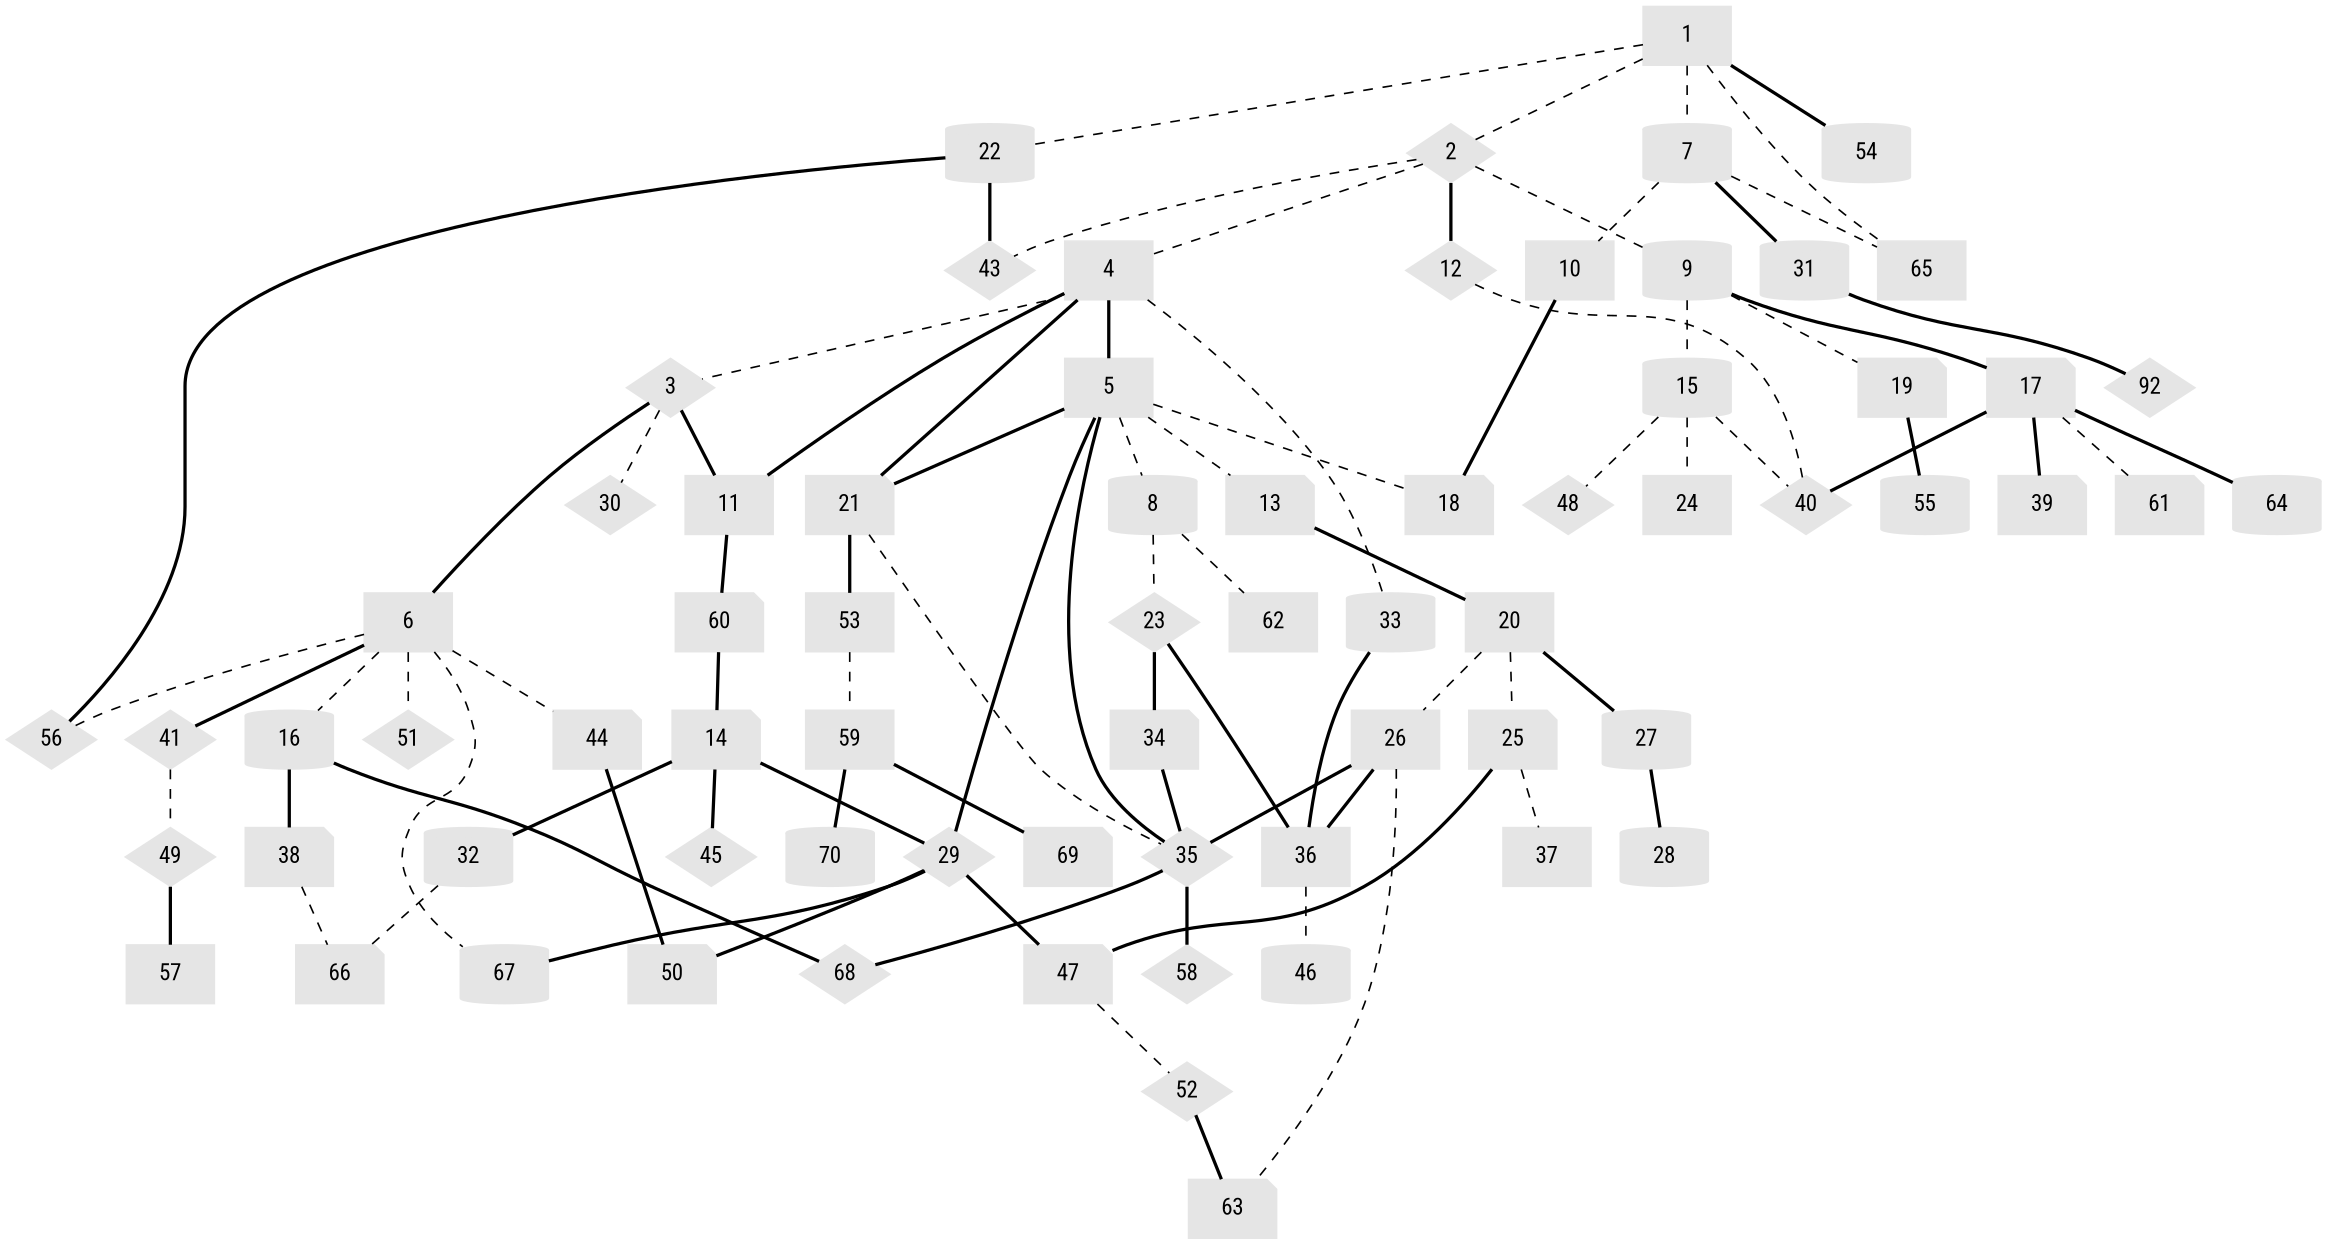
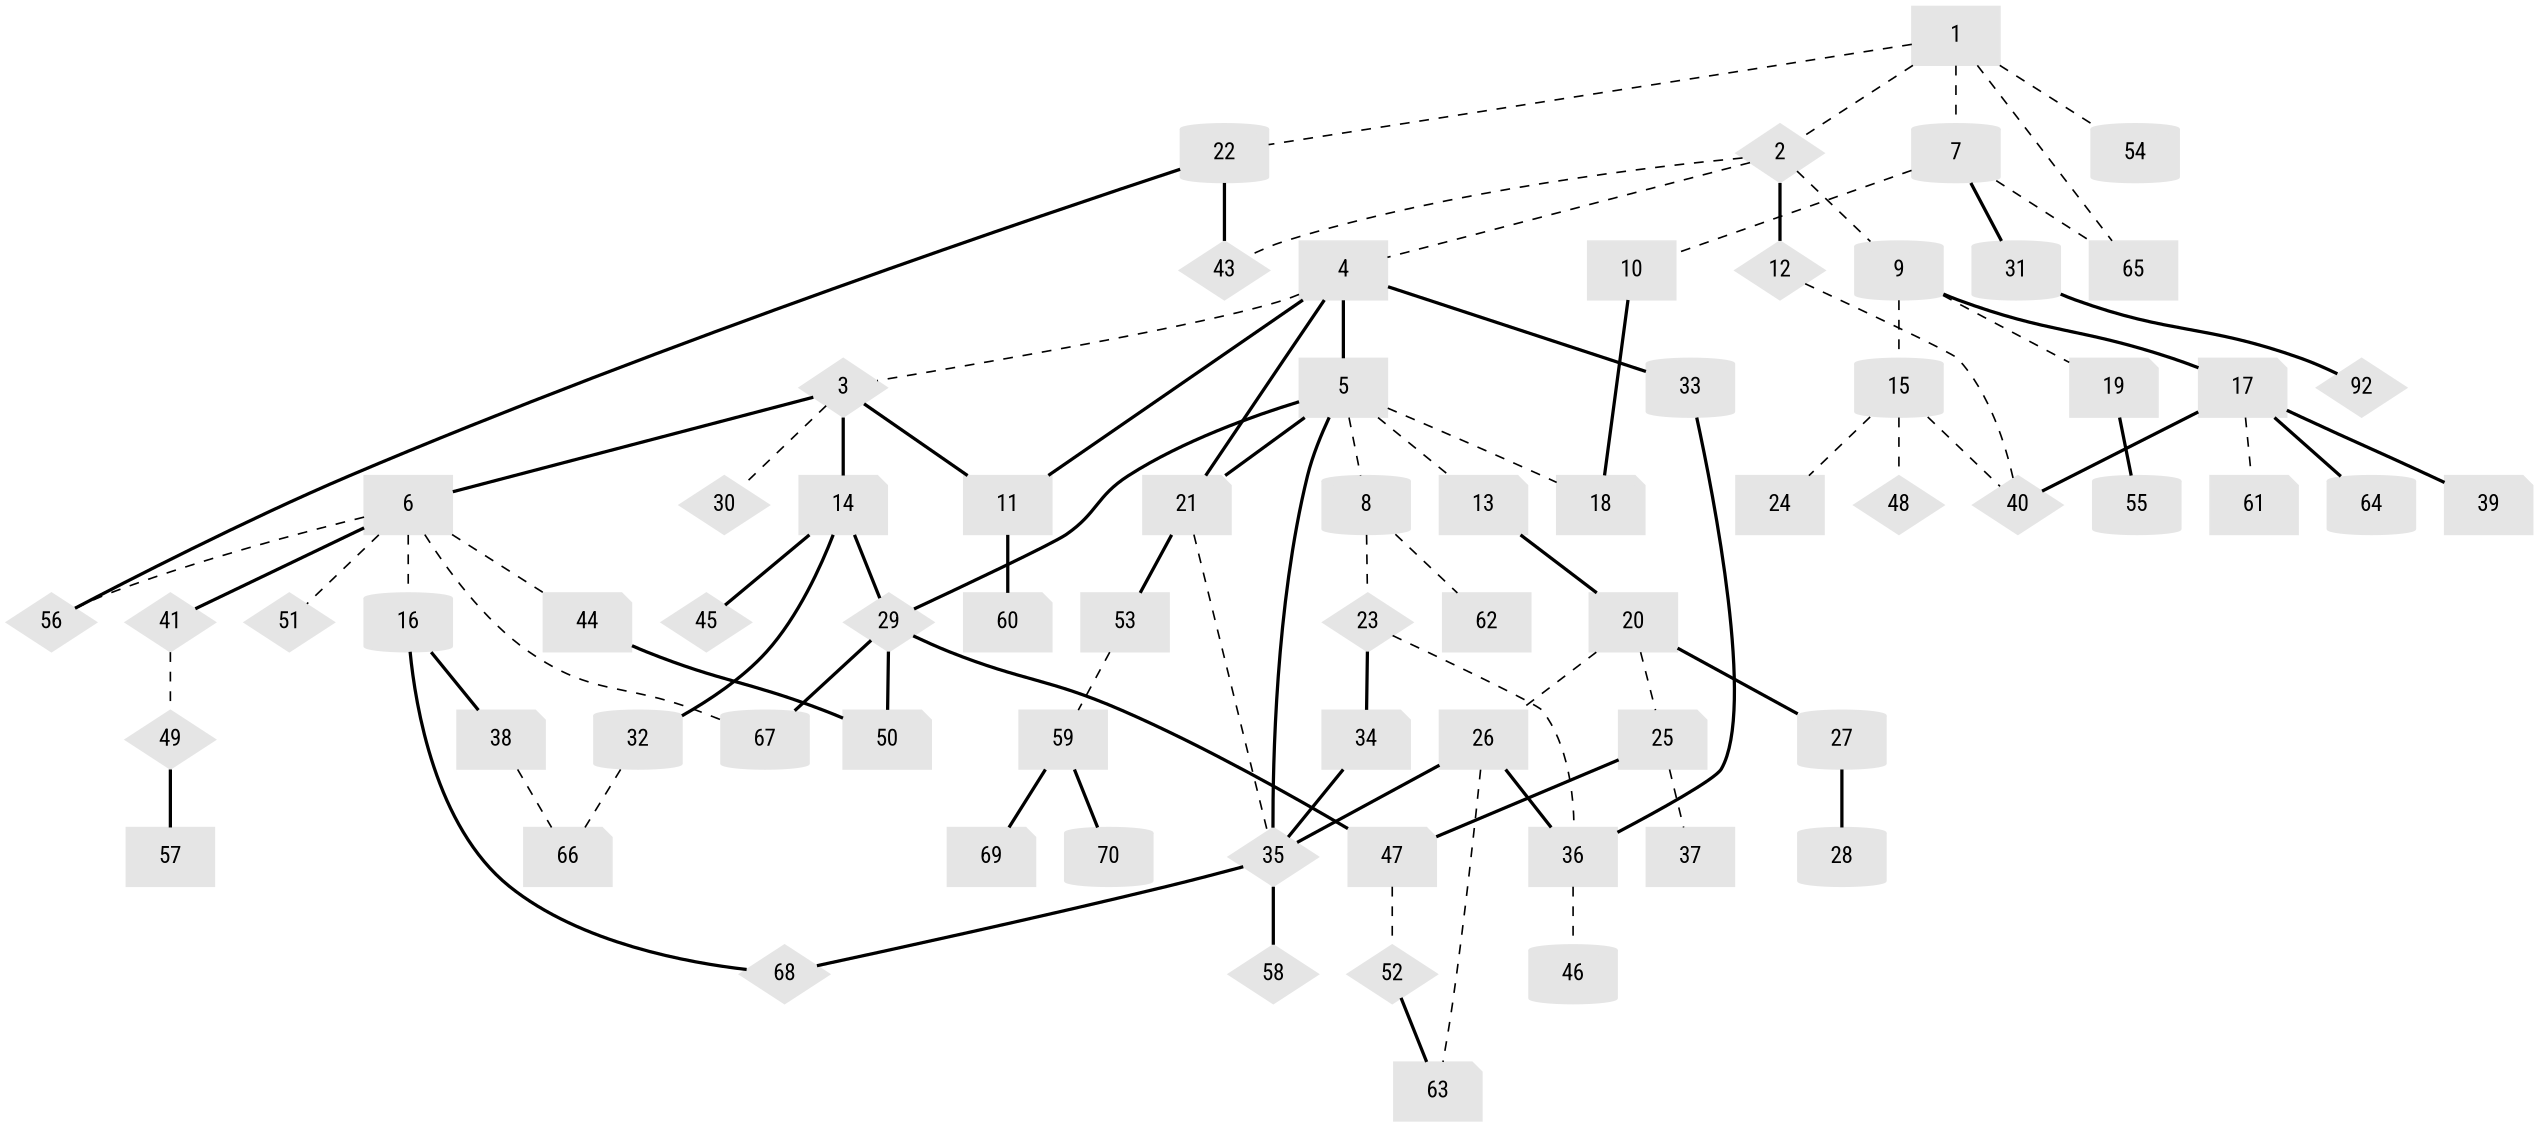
(1778, 95) -> (2047, 95)
(1290, 427) -> (1517, 329)
(718, 681) -> (843, 447)
(1229, 735) -> (1517, 696)
